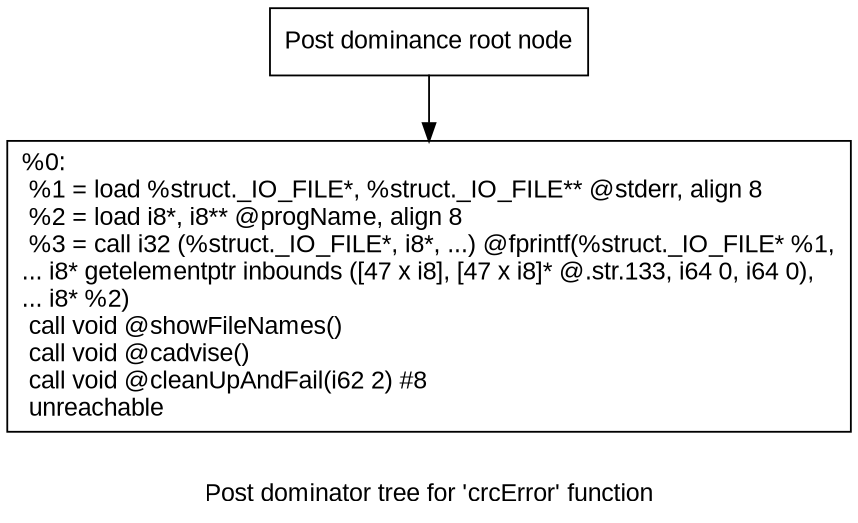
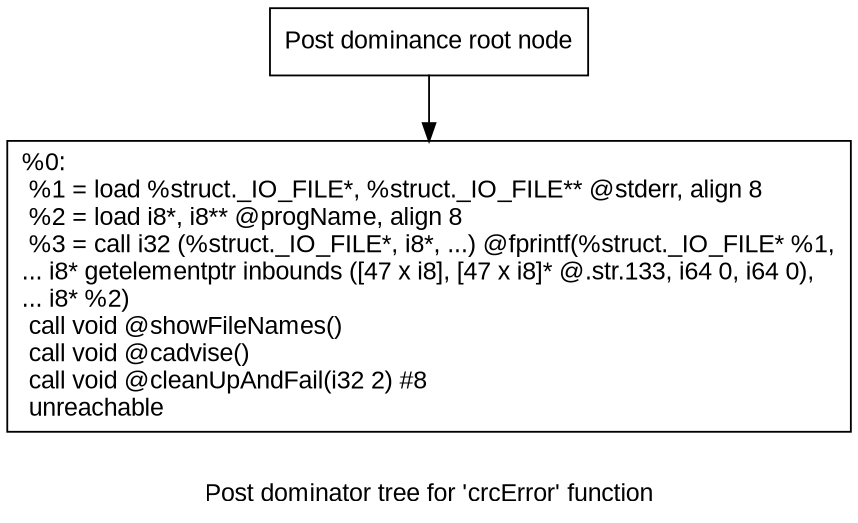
(225, 381) -> (225, 381)
